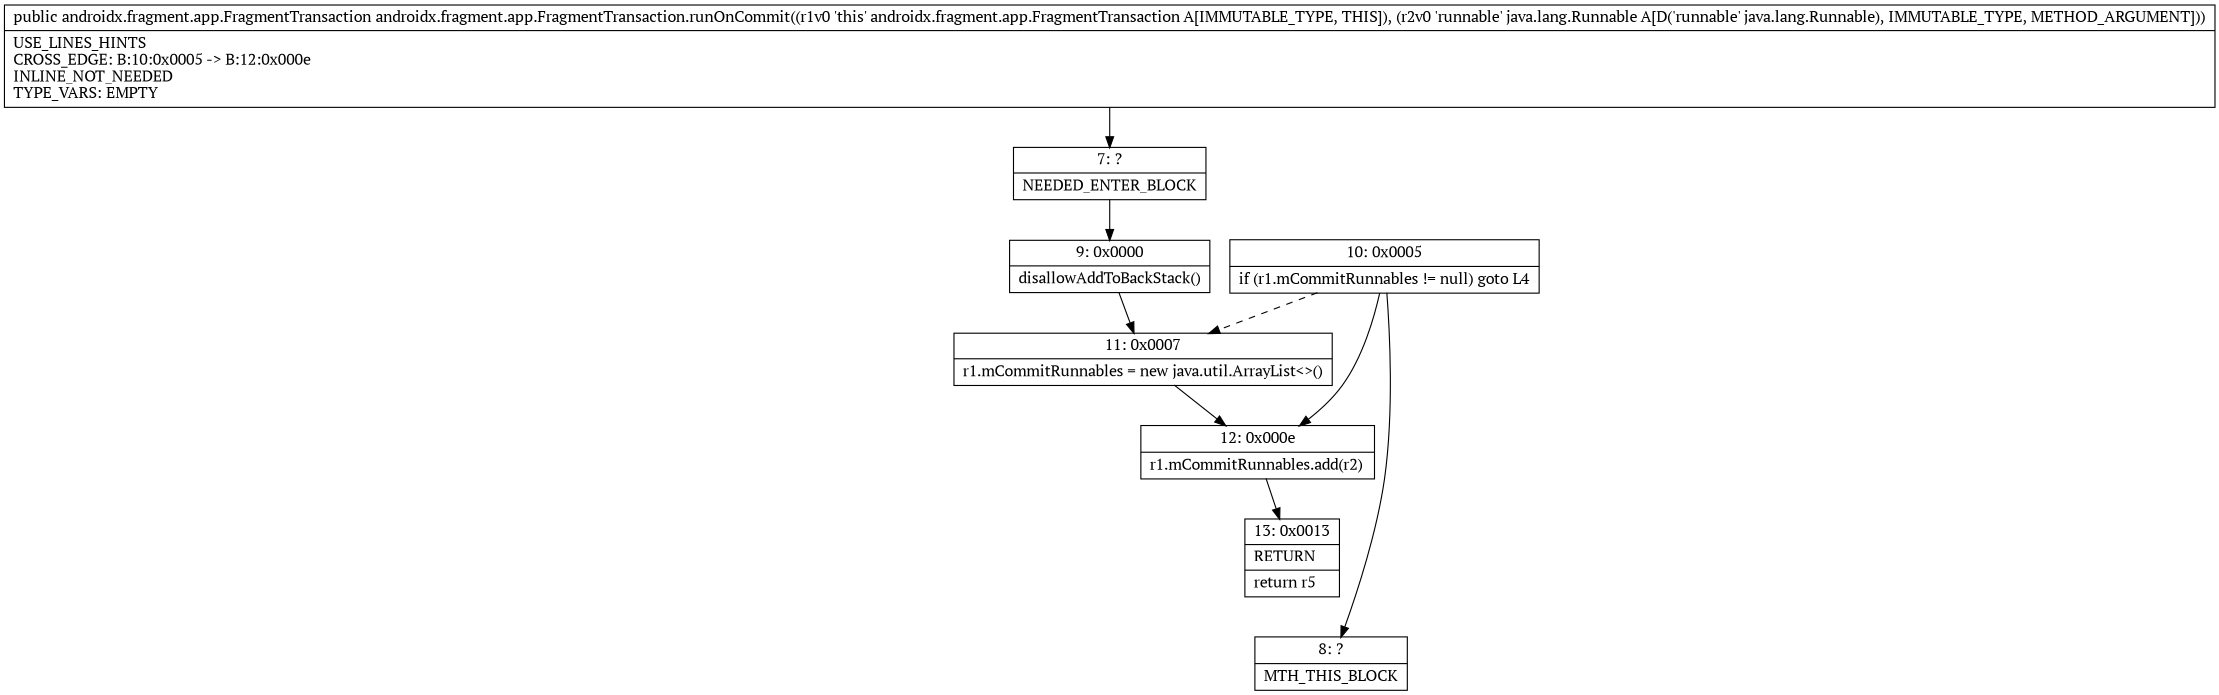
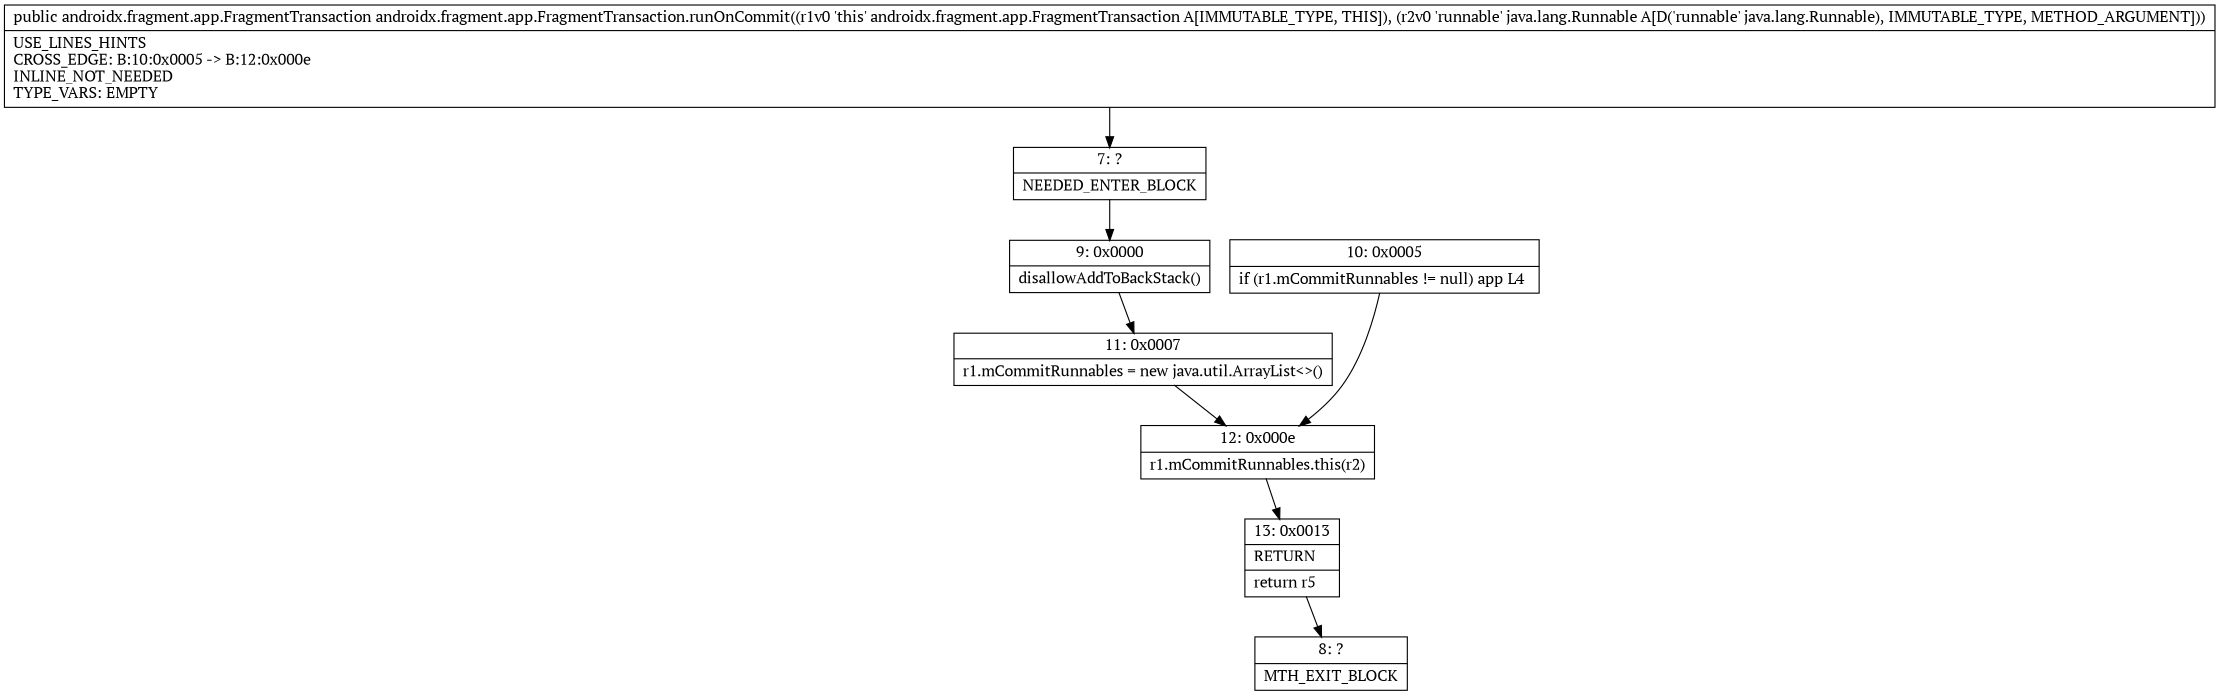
(1385, 279) -> (1382, 279)
(1268, 311) -> none
(1386, 463) -> (1312, 611)
(1257, 465) -> (1258, 465)
(1331, 676) -> (1331, 676)
